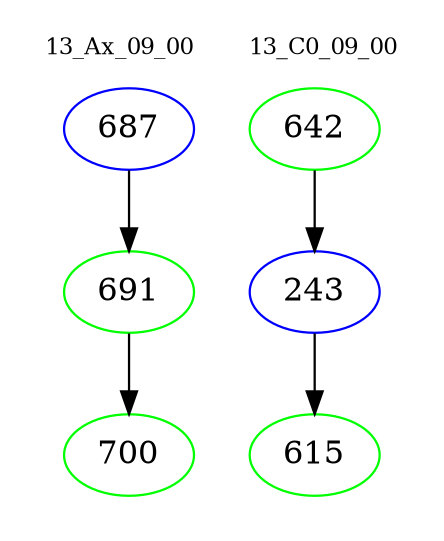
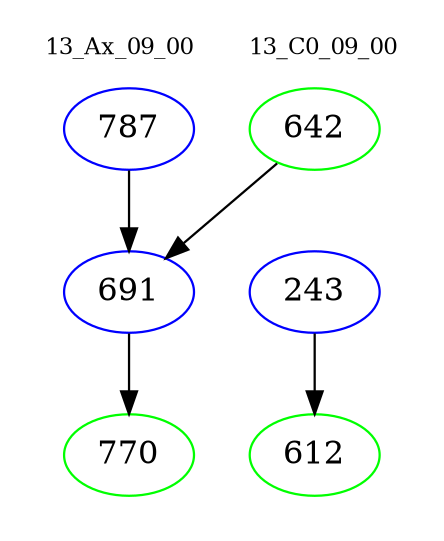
(129, 129) -> (129, 129)
(315, 199) -> (247, 189)
(129, 292) -> (129, 292)
(129, 455) -> (129, 455)
(315, 455) -> (315, 455)
